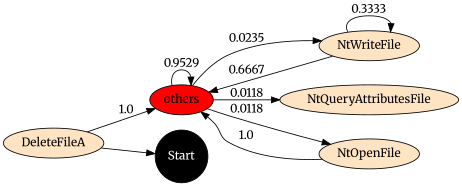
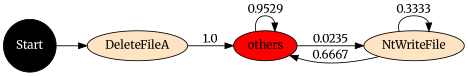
(369, 100) -> none
(124, 150) -> (68, 46)
(369, 154) -> none
